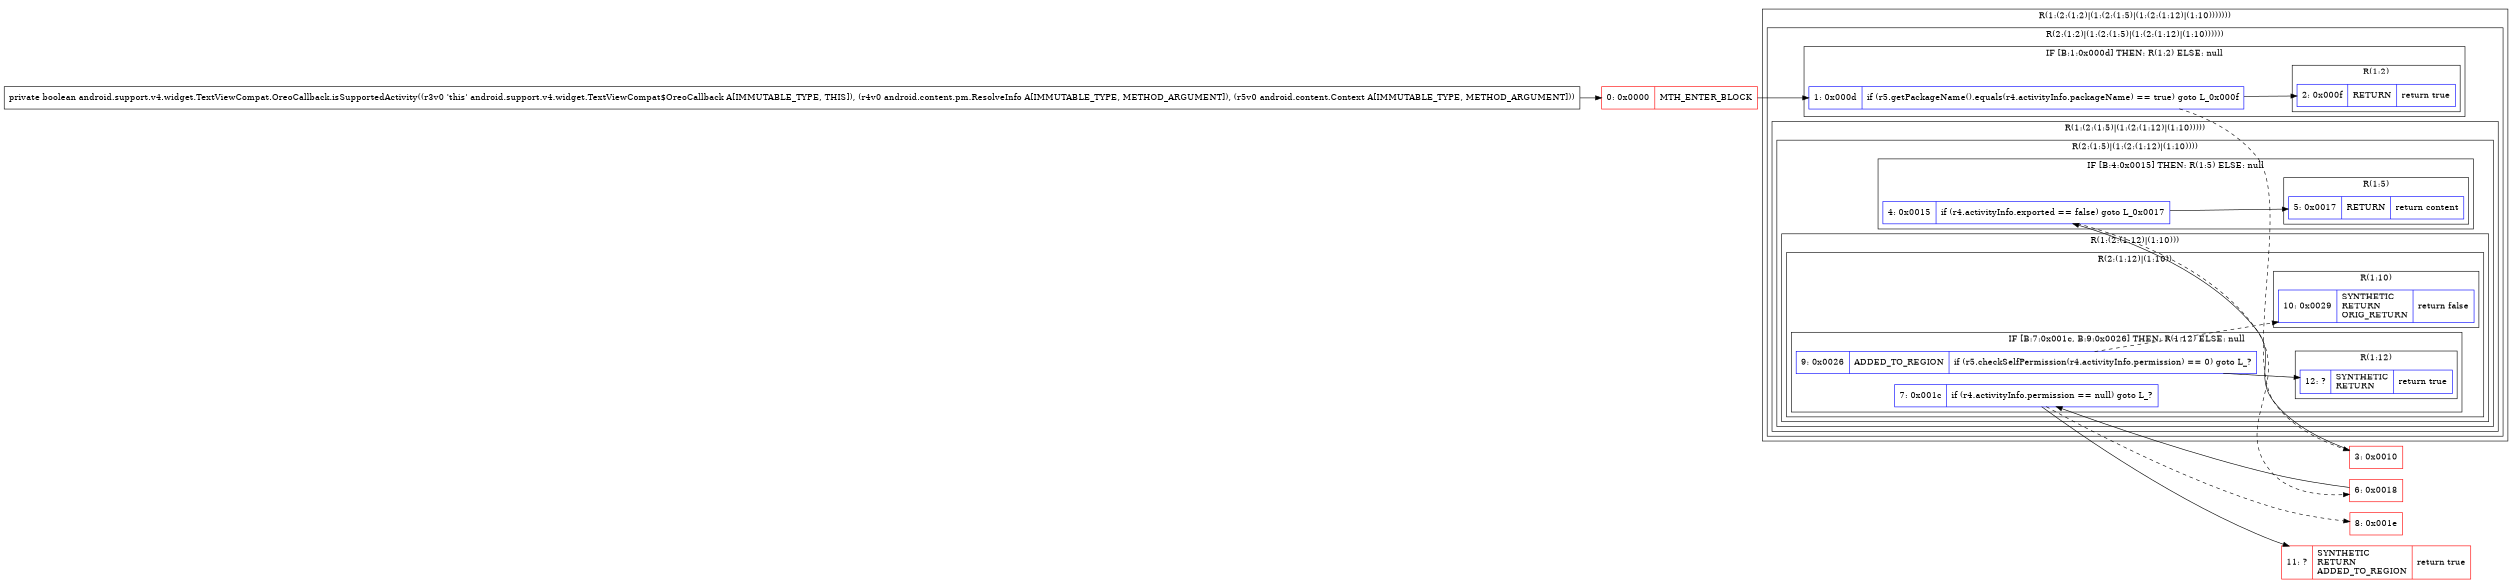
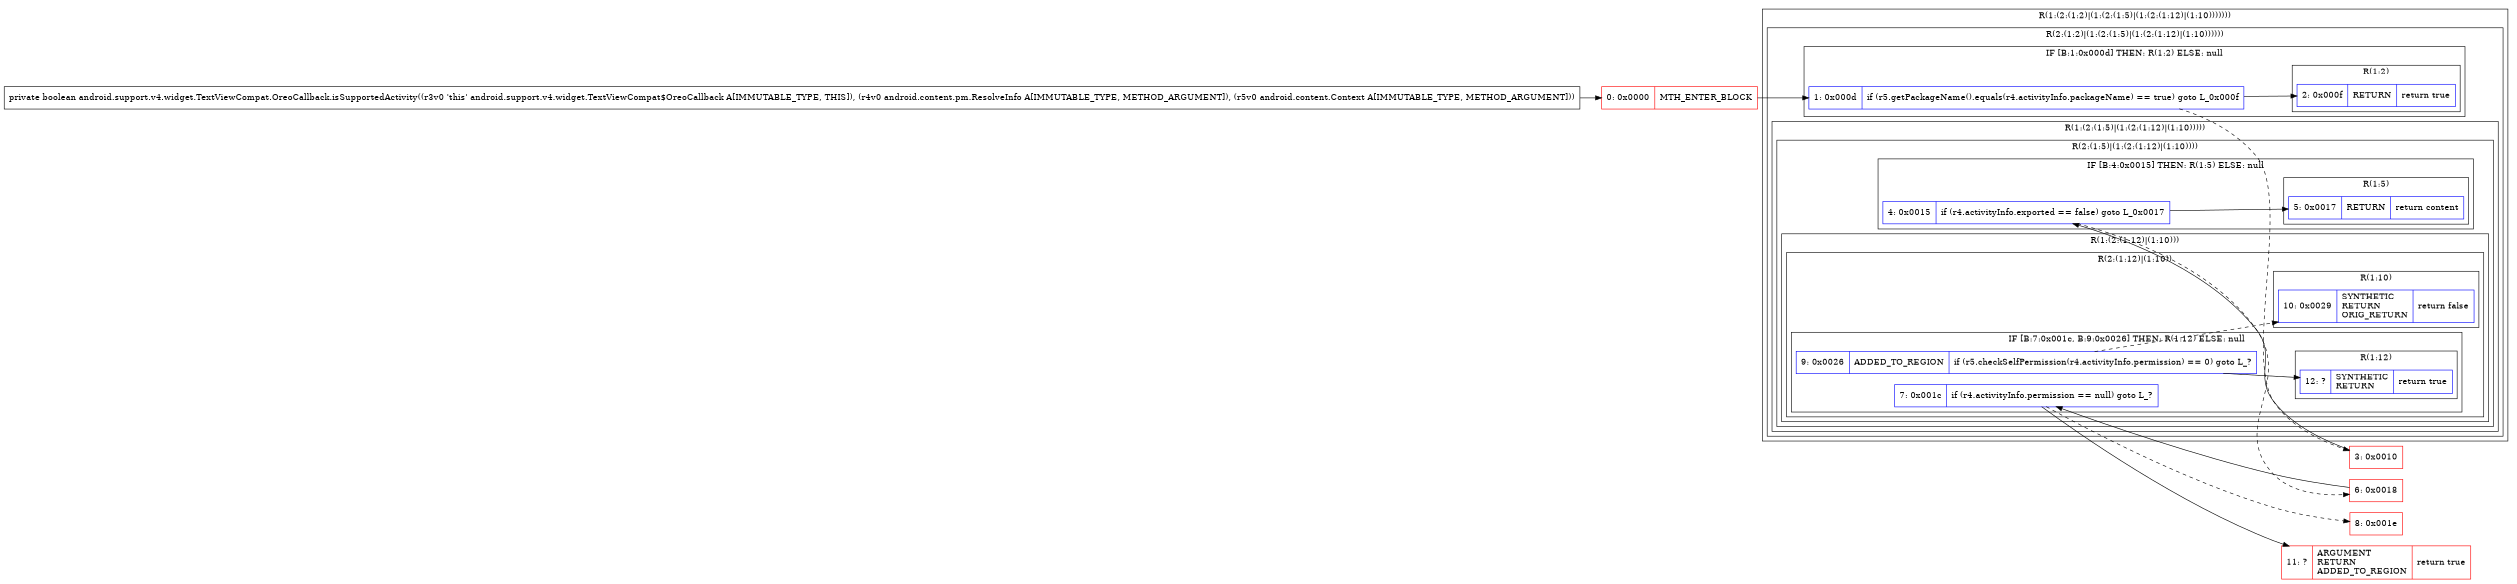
(2344, 553) -> (2344, 553)
